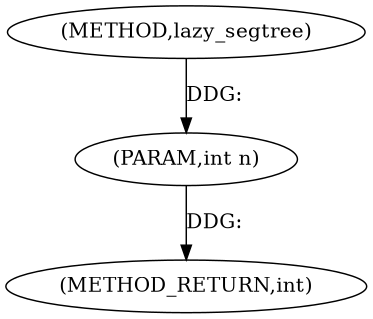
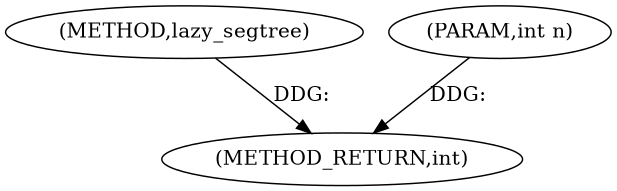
(186, 88) -> (257, 91)
